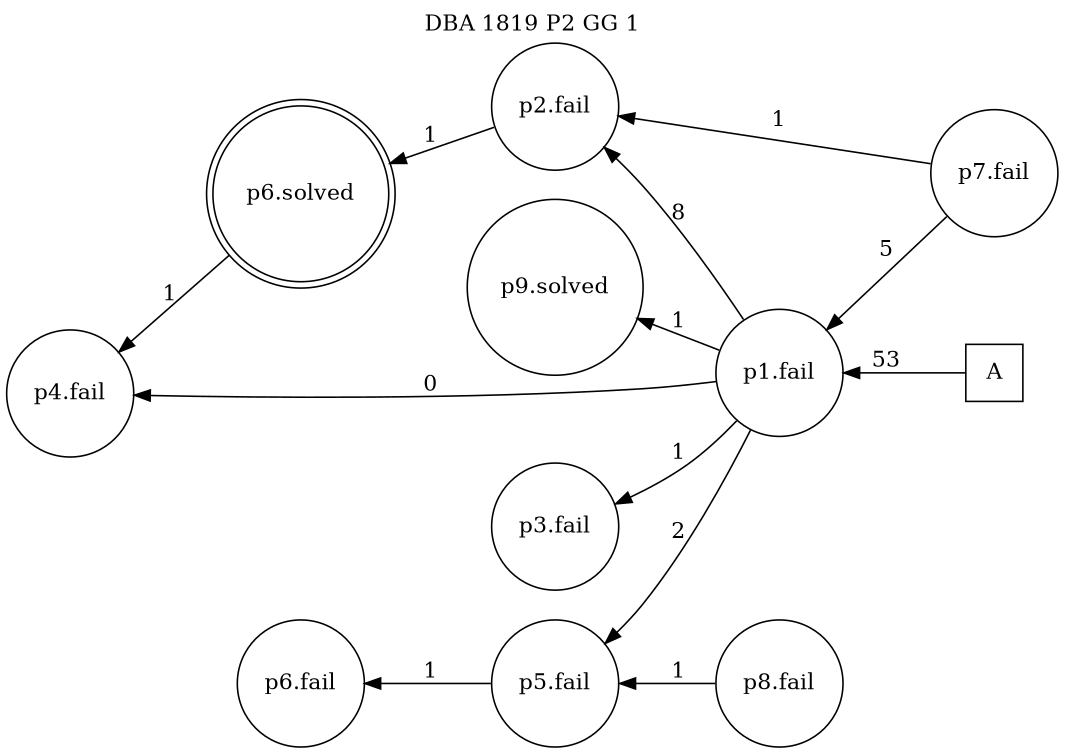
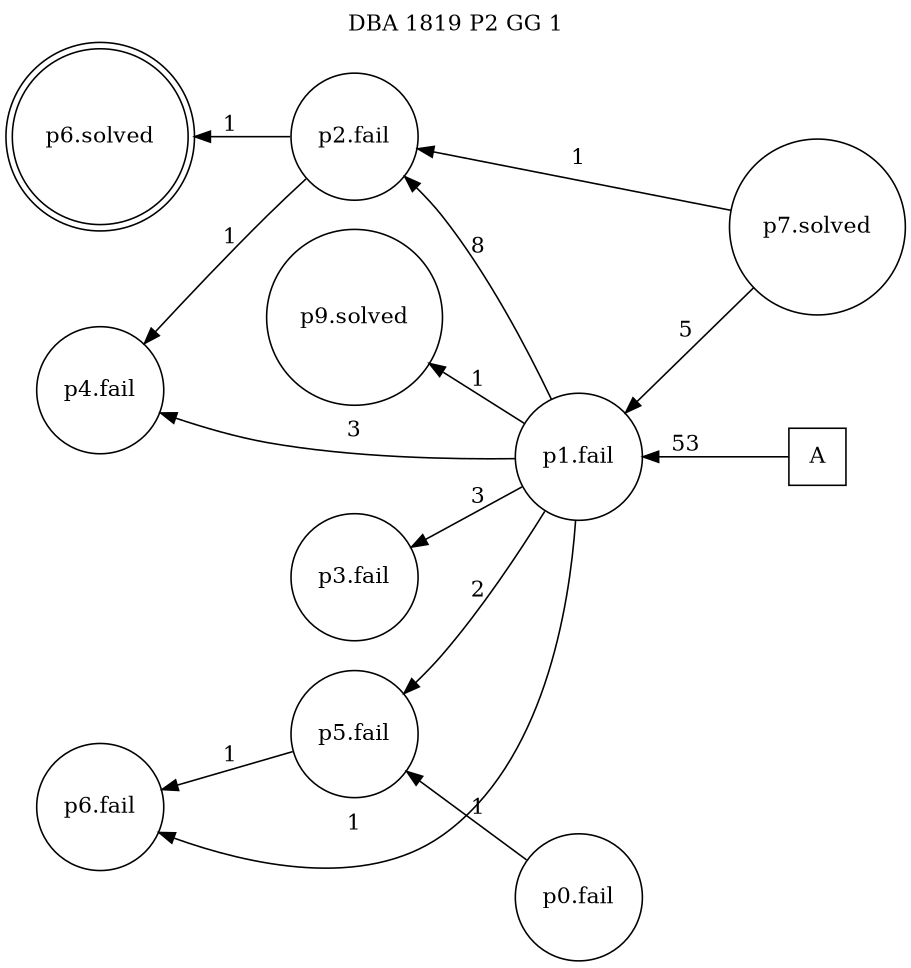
(994, 173) -> (817, 227)
(180, 298) -> (229, 254)
(431, 385) -> (355, 431)
(679, 453) -> (479, 497)
(779, 683) -> (579, 897)
none -> (481, 800)
